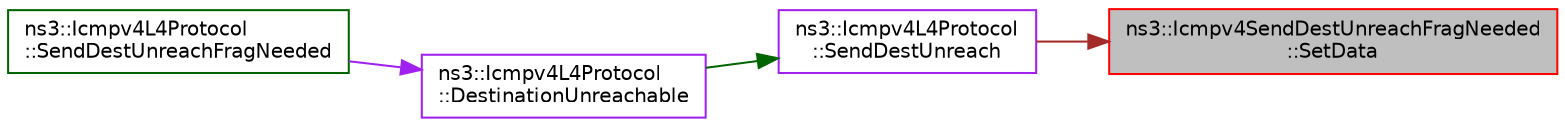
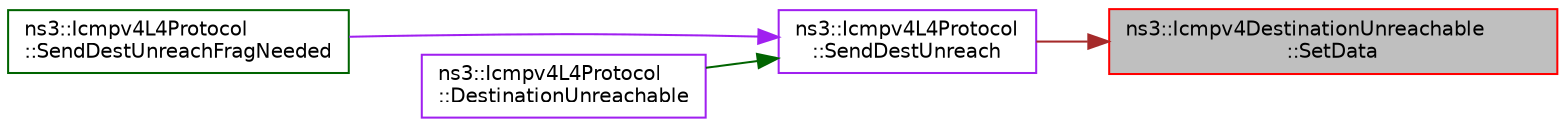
(1333, 42) -> (1333, 42)
(375, 64) -> (554, 34)
